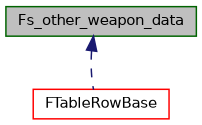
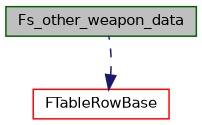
(91, 70) -> (111, 55)
